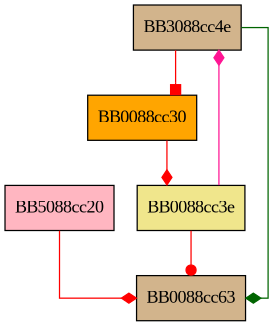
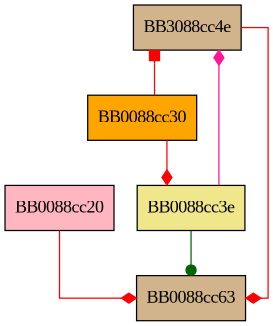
(176, 66) -> (155, 79)
(268, 153) -> (268, 153)
(60, 208) -> (60, 208)
(191, 248) -> (191, 248)
